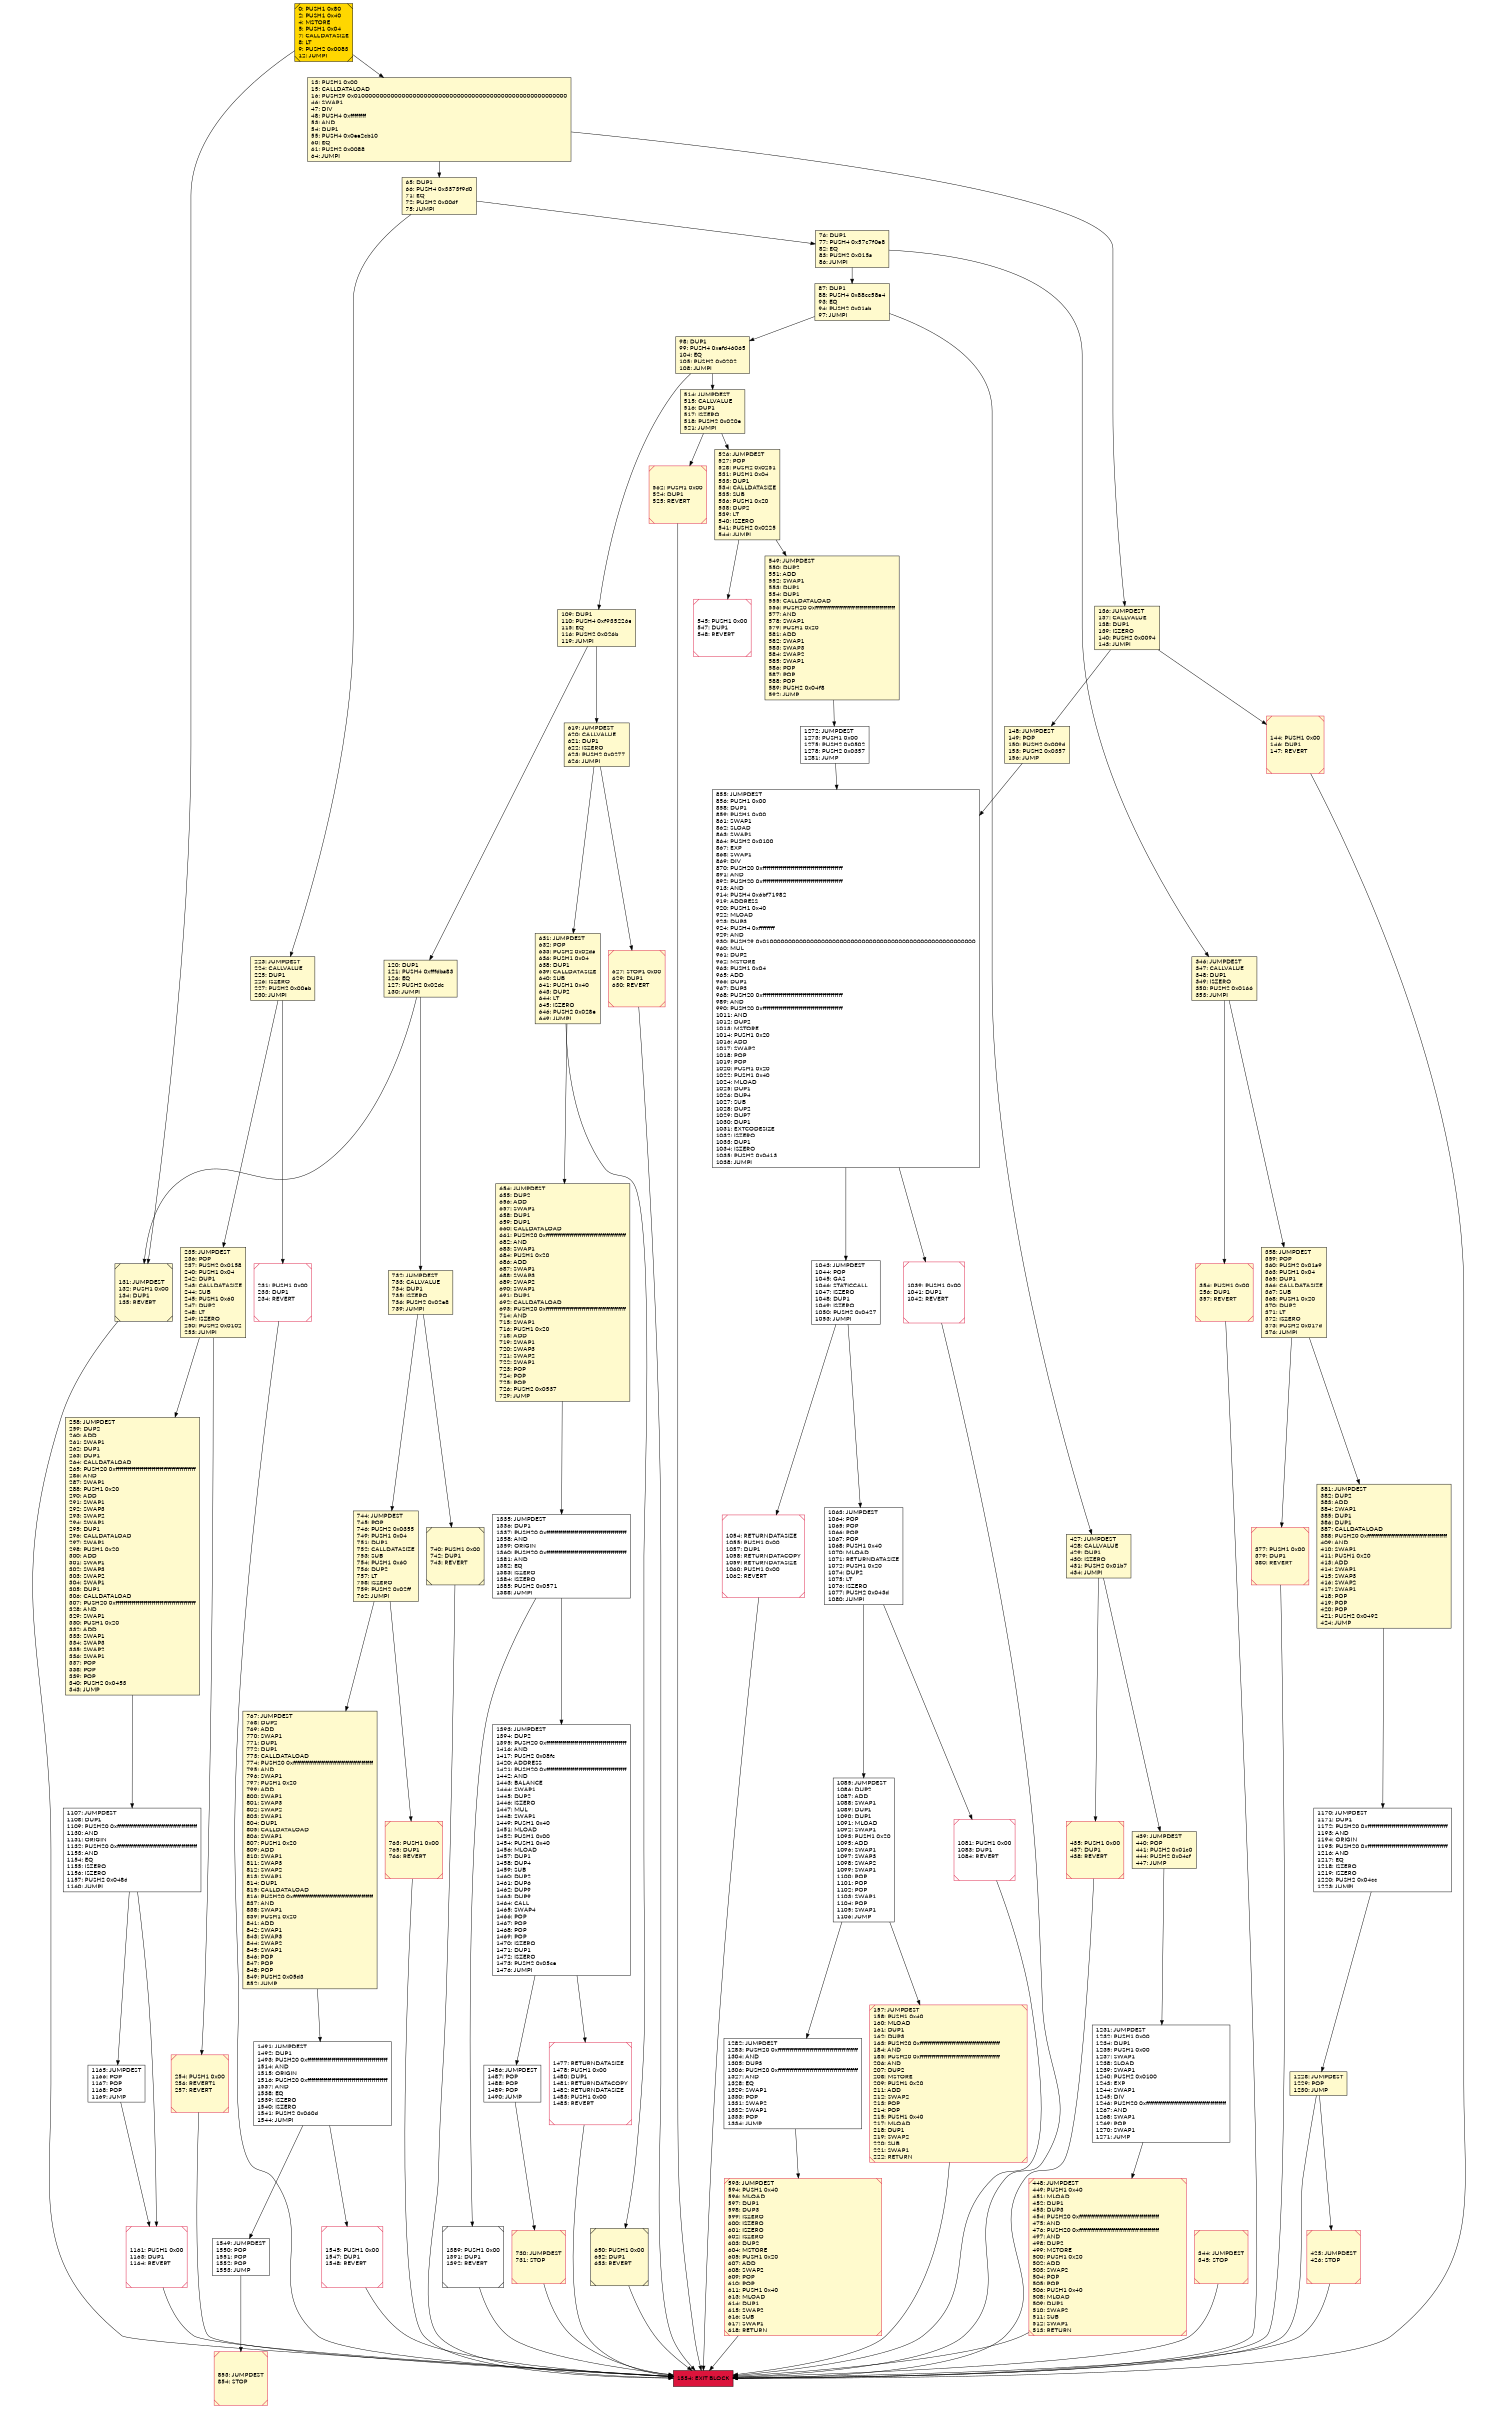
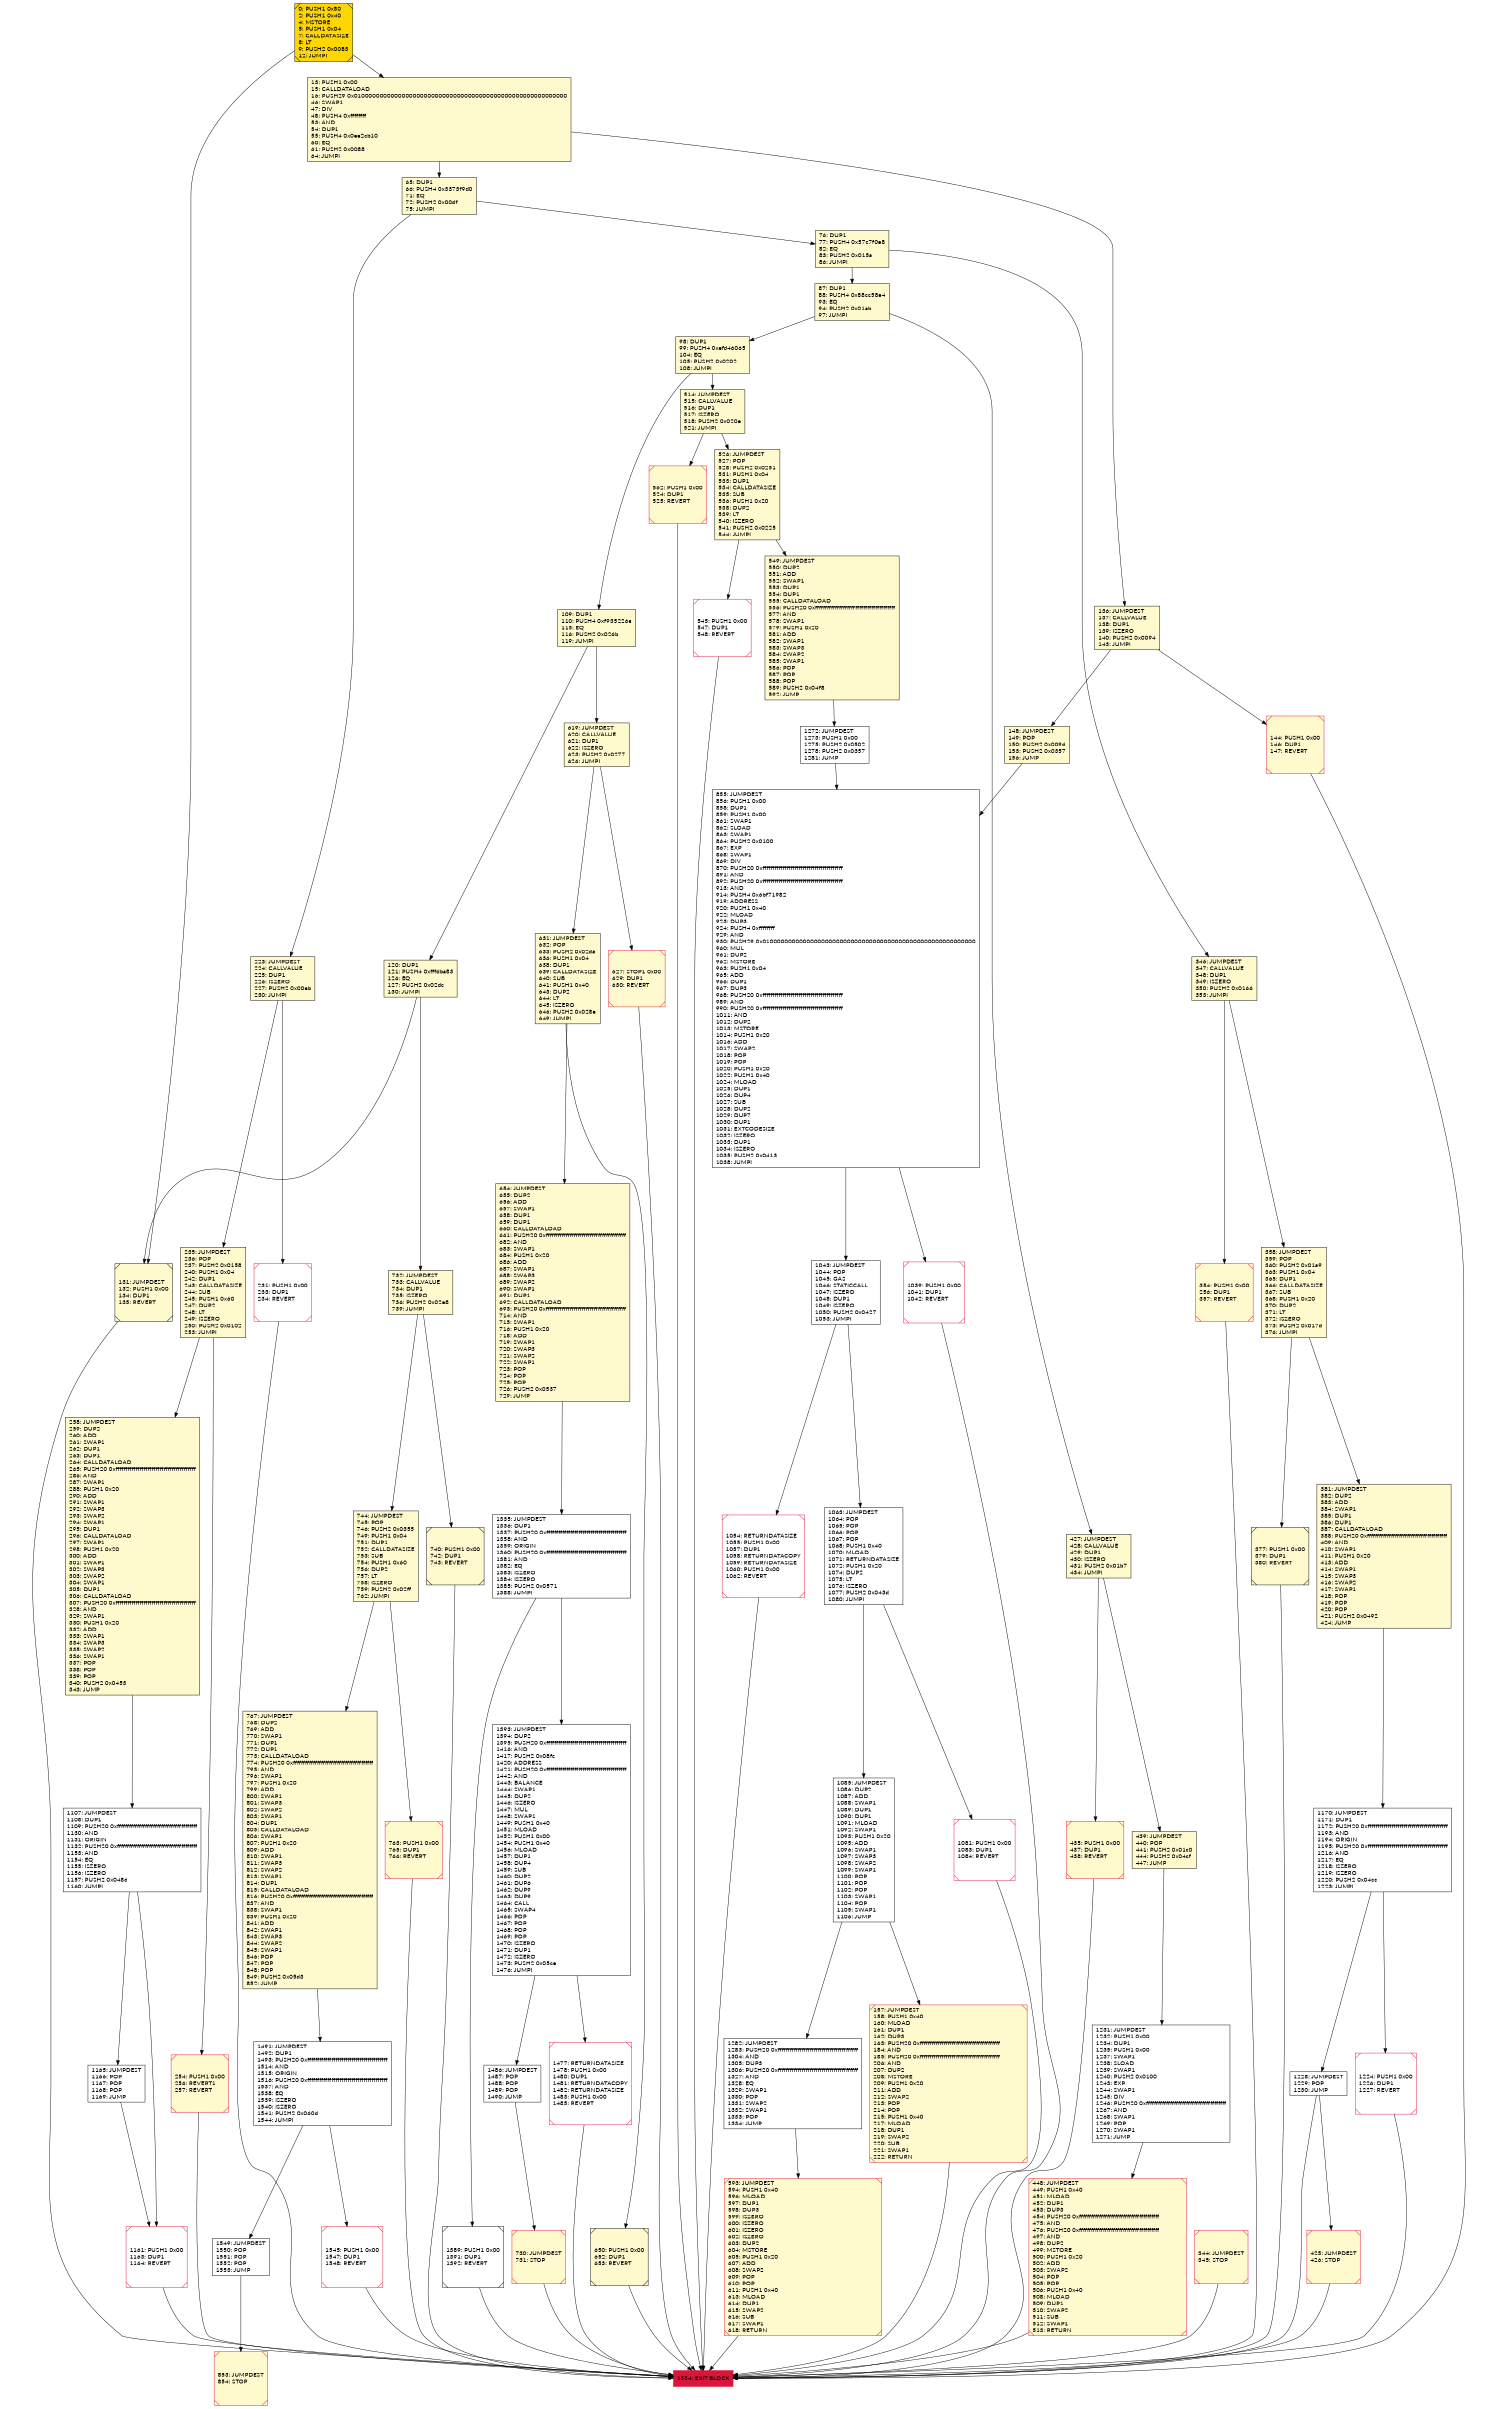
none -> (695, 1511)
(1280, 1556) -> (1280, 1556)
(1318, 2084) -> (1318, 2084)
none -> (1386, 2084)
(703, 2379) -> (703, 2379)
